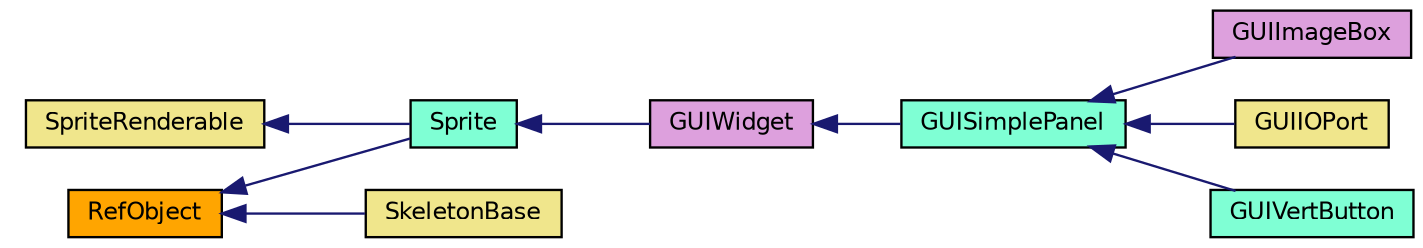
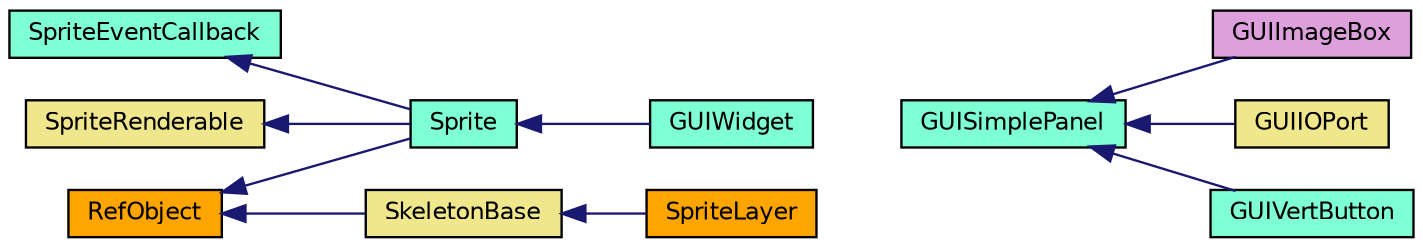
none -> (145, 34)
(732, 124) -> (732, 124)
(869, 124) -> none
none -> (732, 214)
